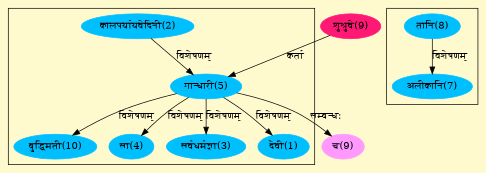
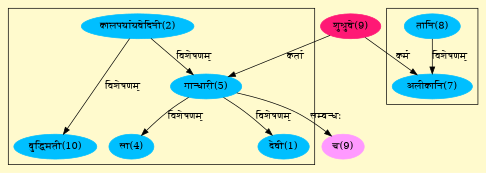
none -> (392, 57)
(126, 109) -> (98, 84)
(206, 147) -> none
